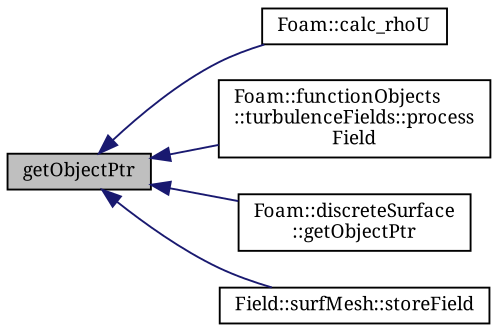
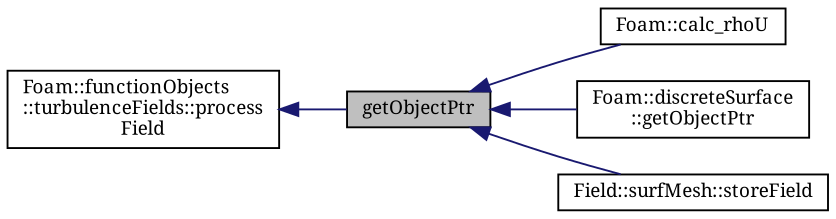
(194, 150) -> (323, 109)
